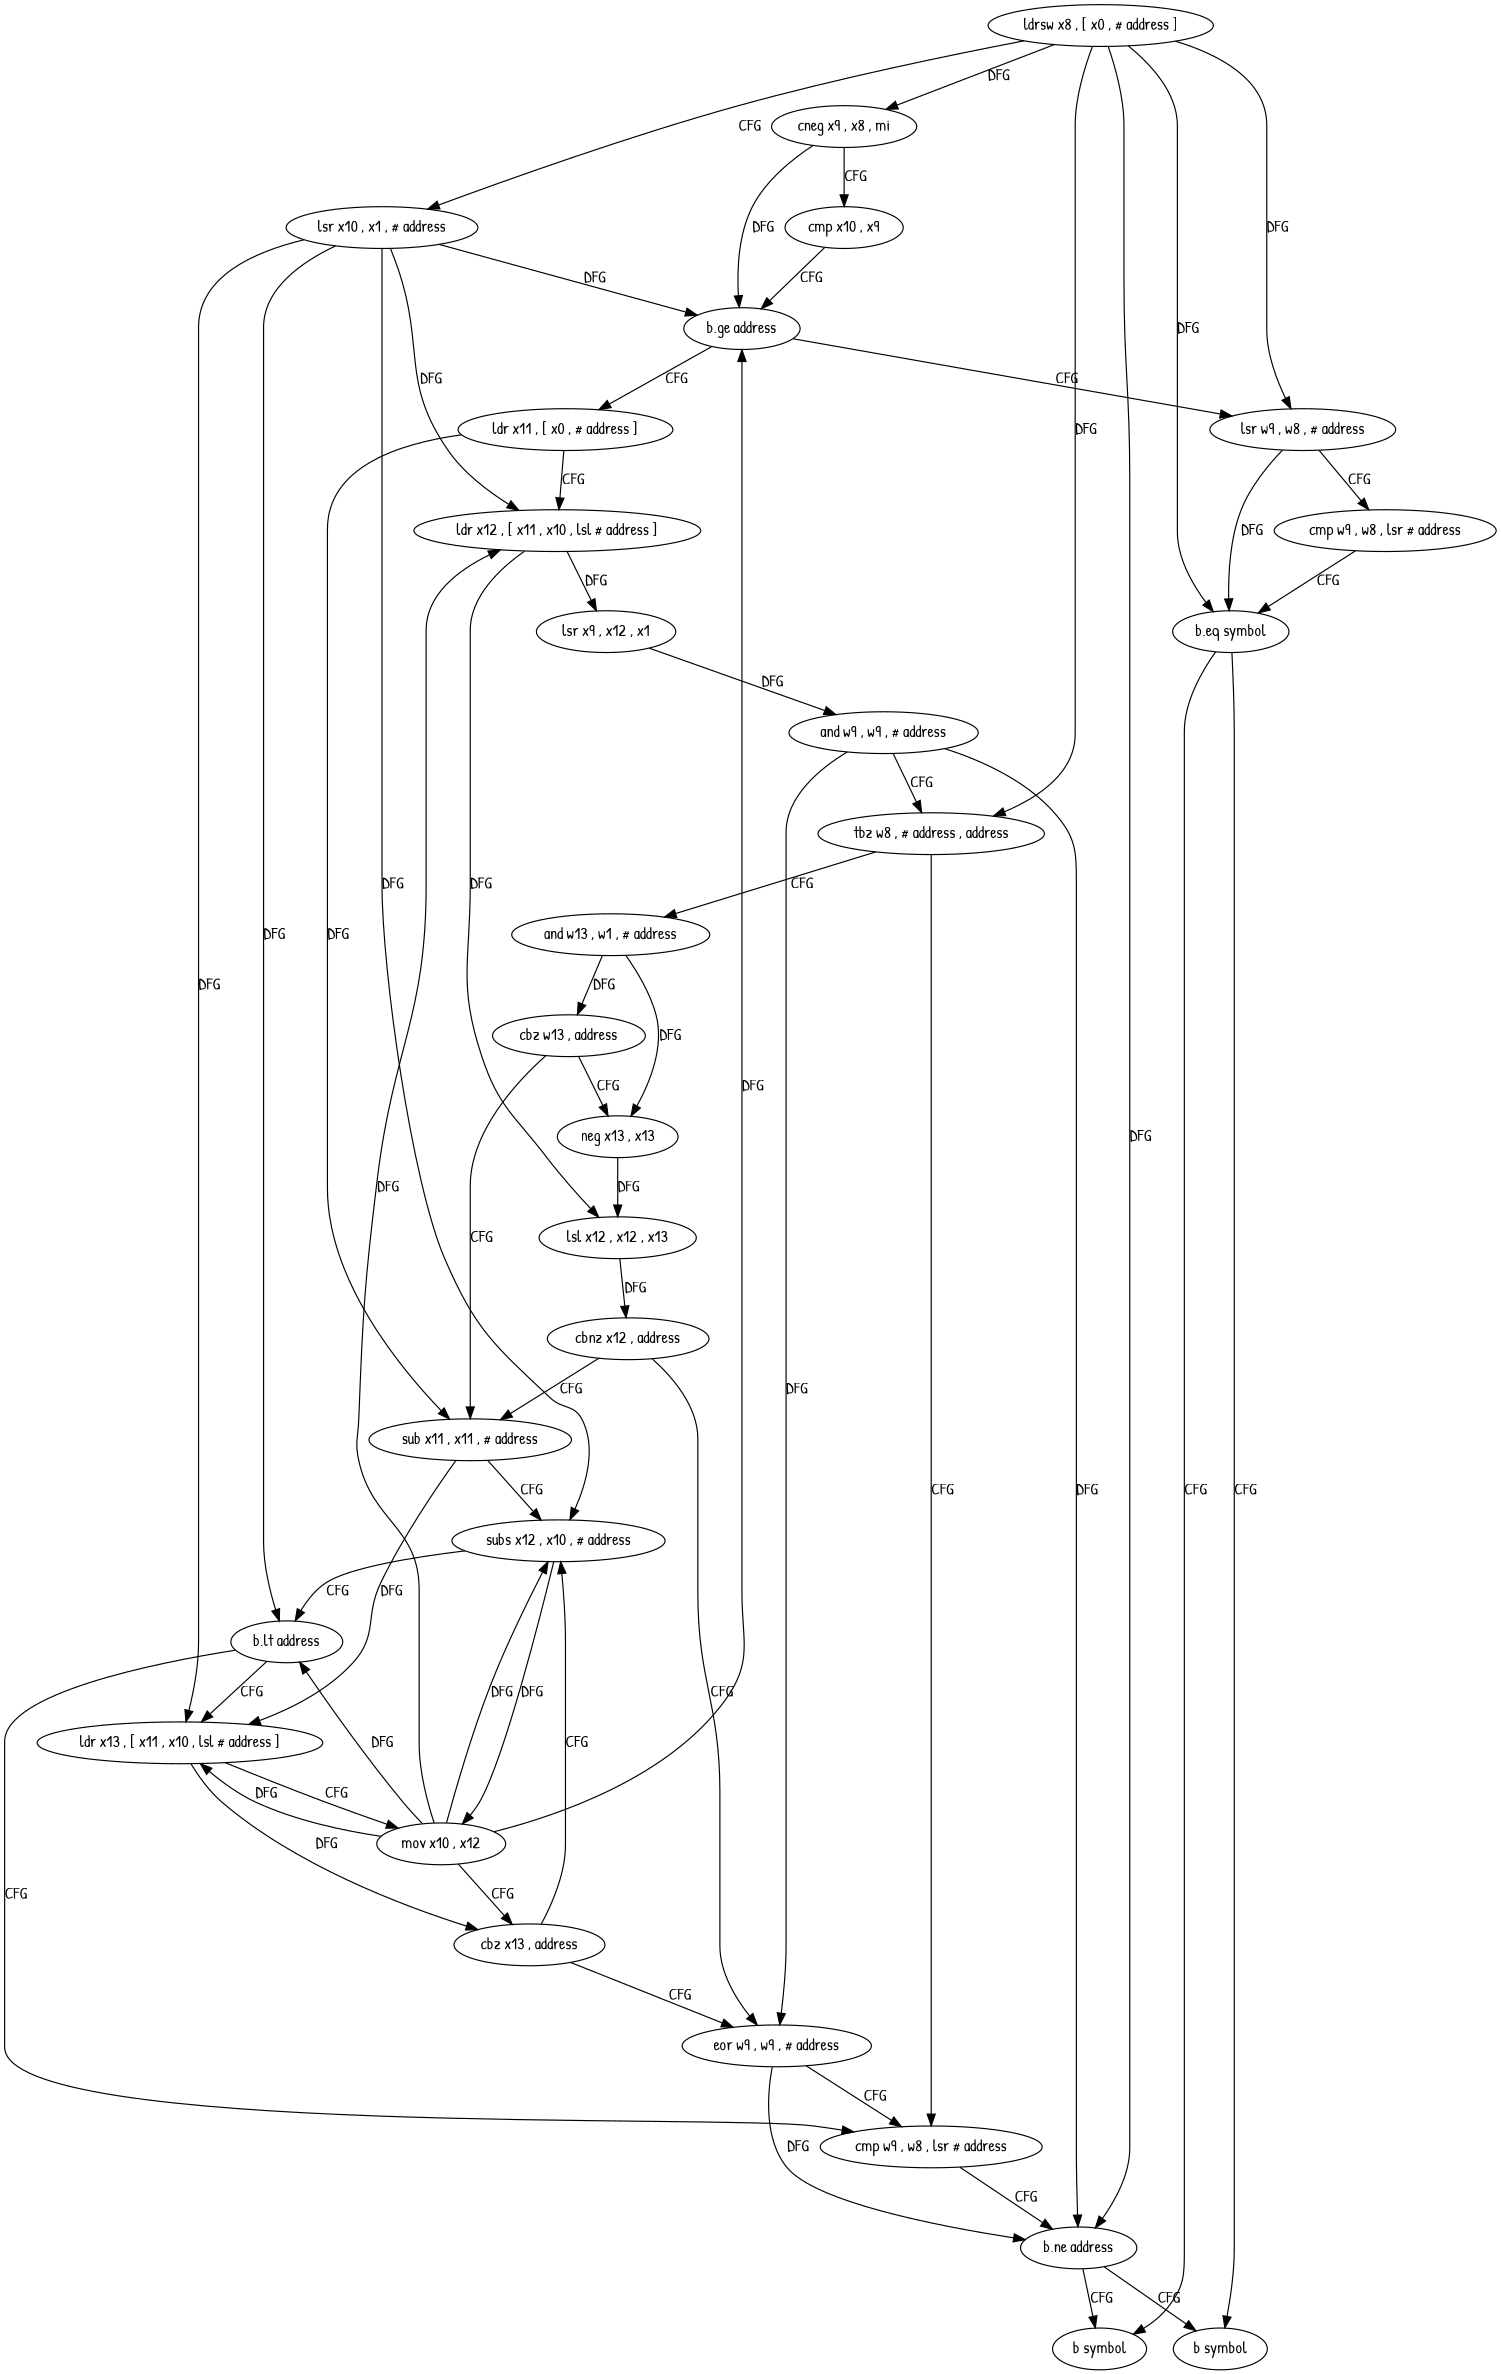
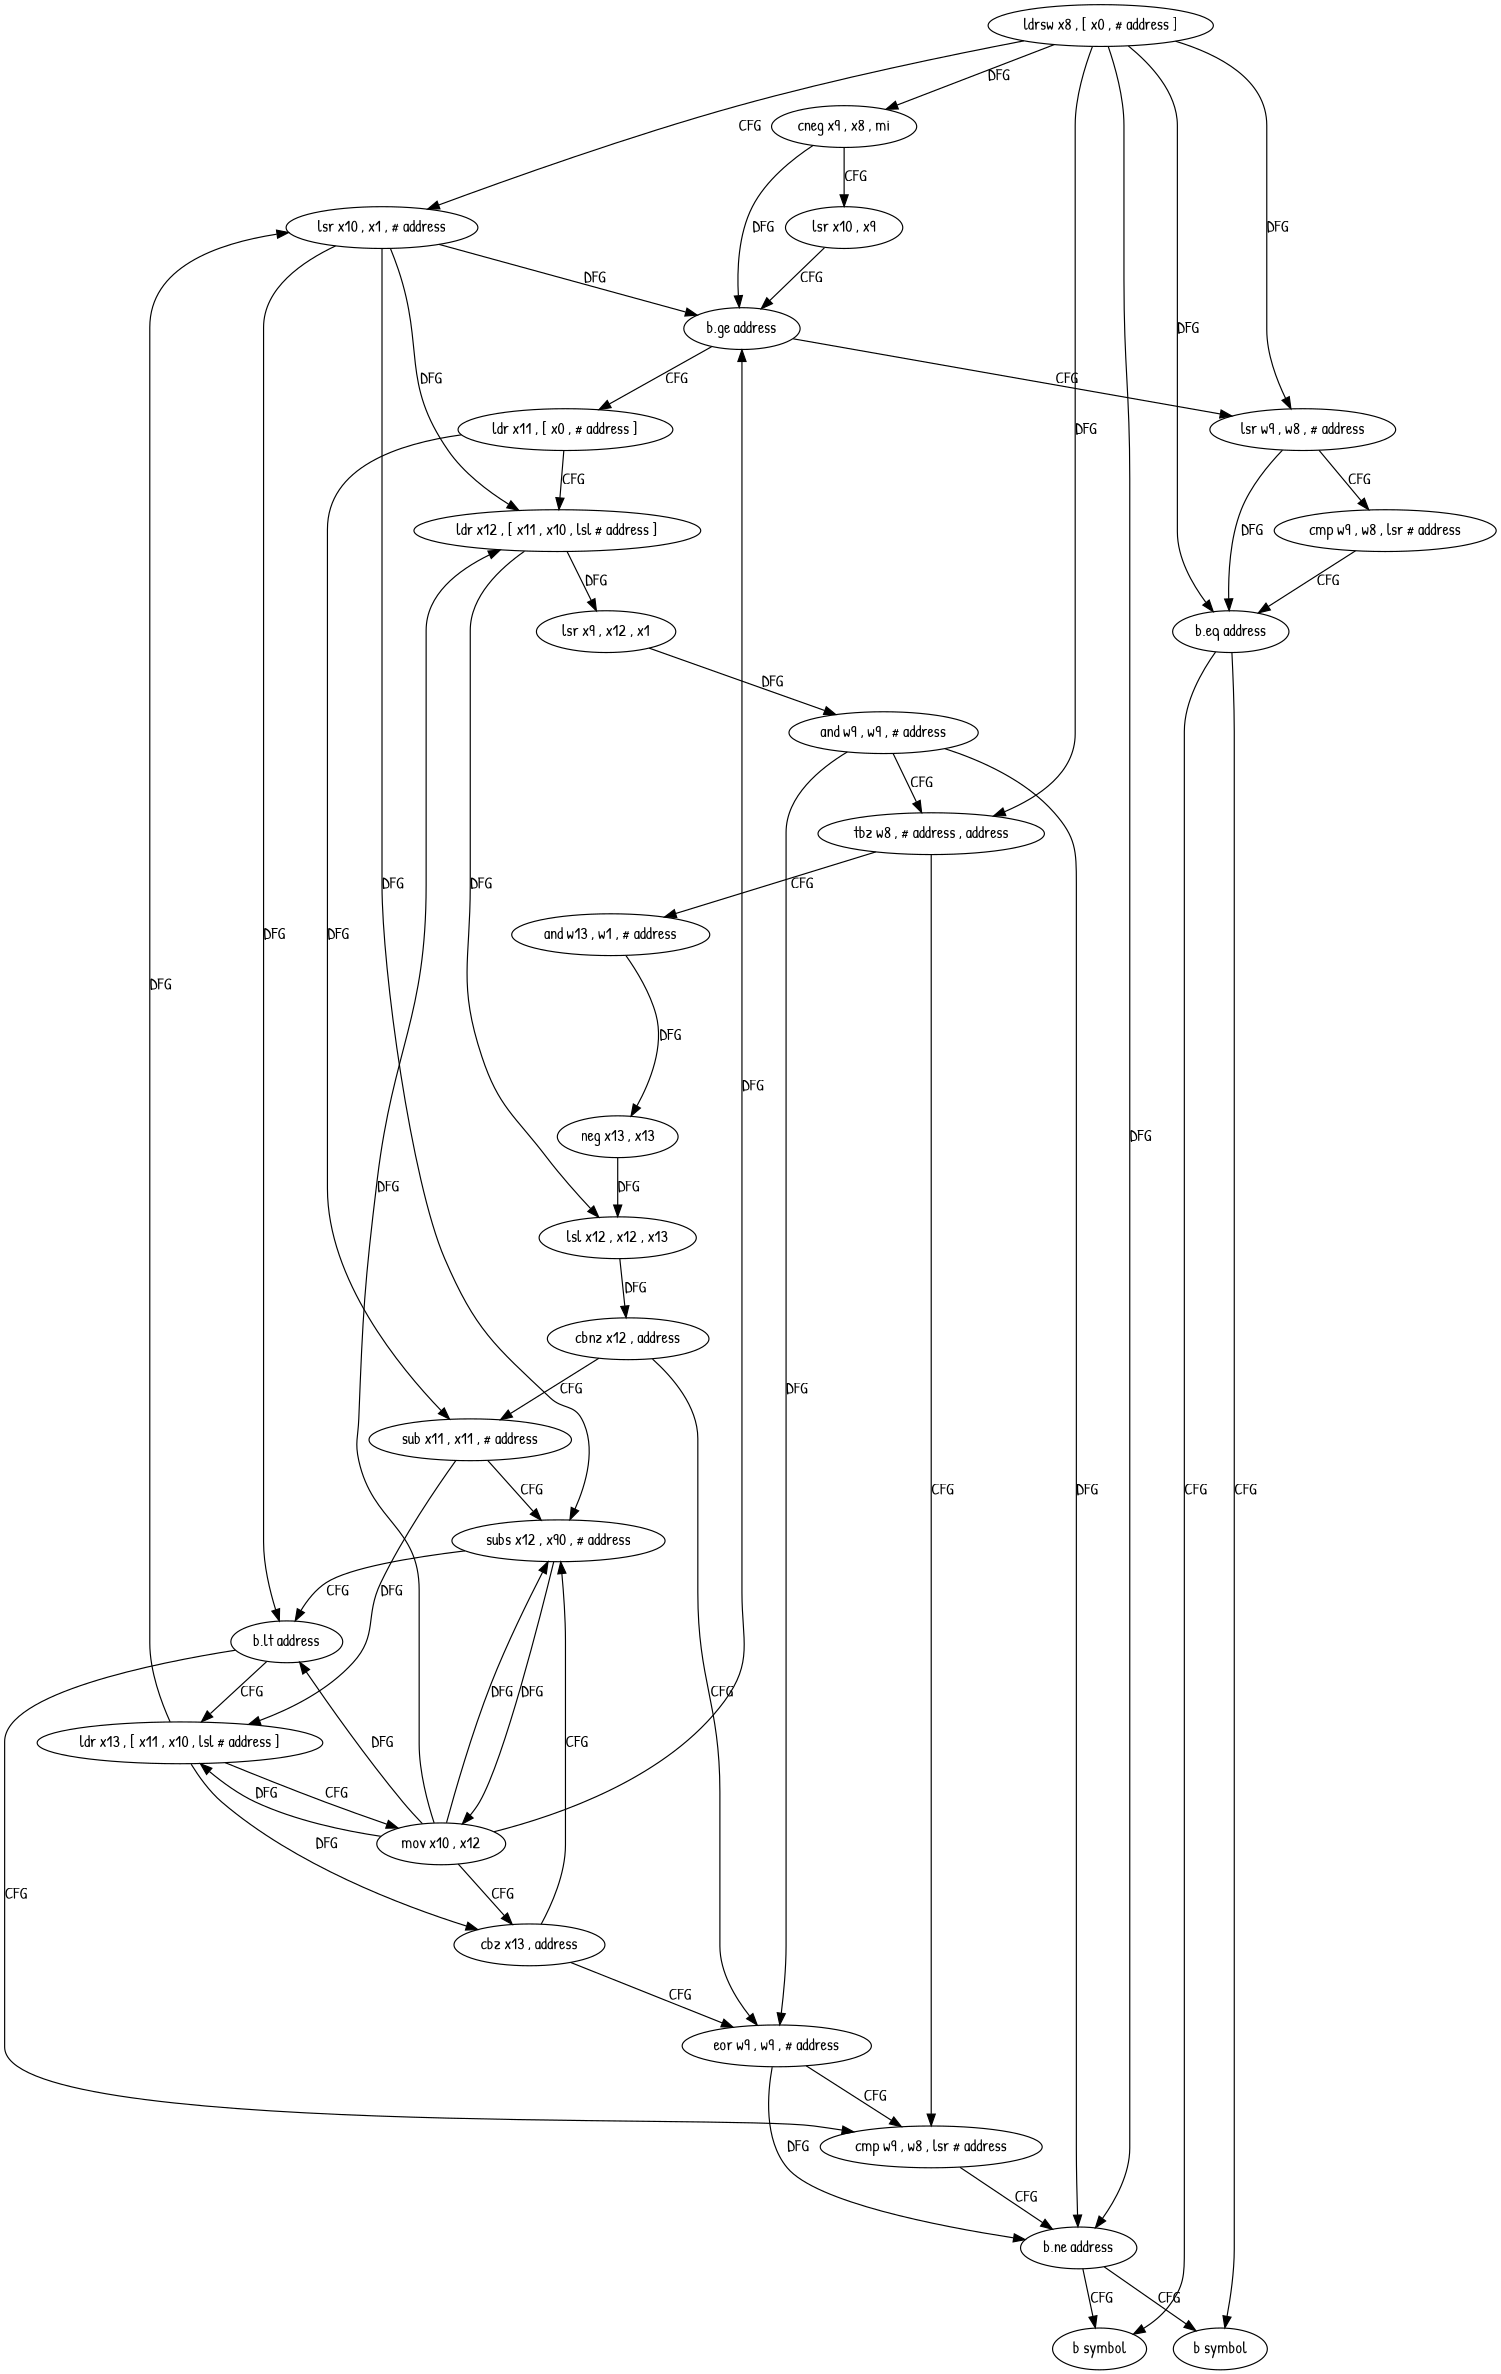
(844, 228) -> (844, 228)
(1231, 632) -> (1231, 632)
(199, 945) -> (150, 940)
(569, 1036) -> none
(558, 1541) -> (558, 1541)
